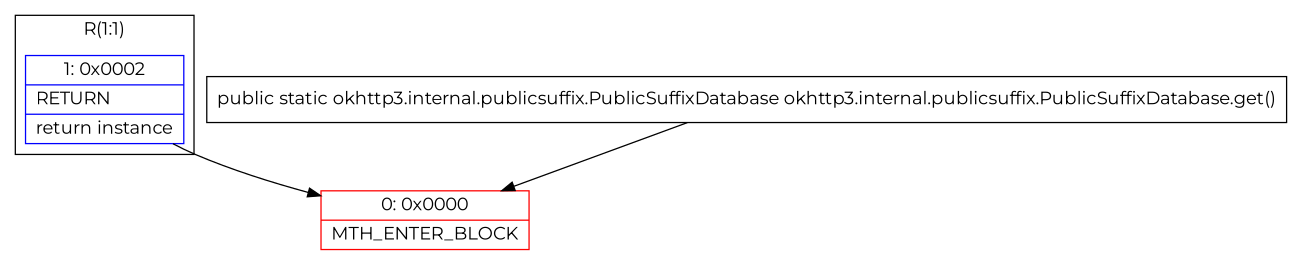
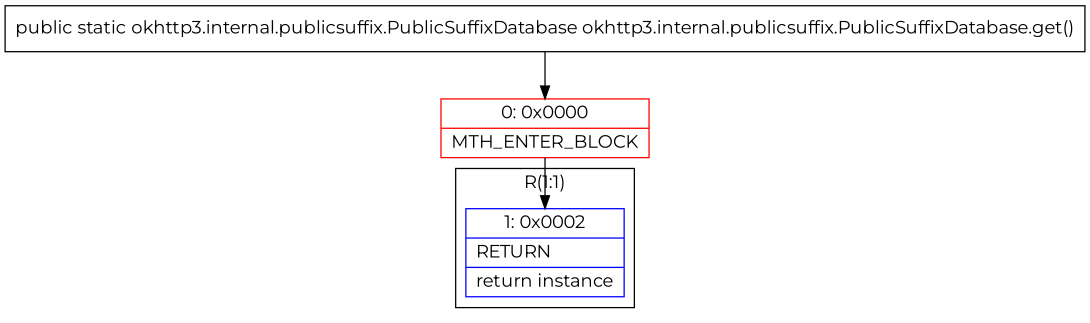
(239, 171) -> (545, 177)
